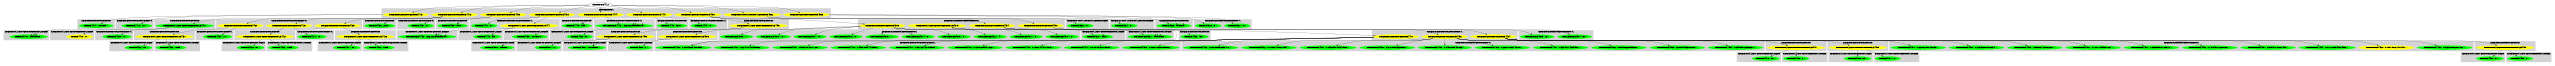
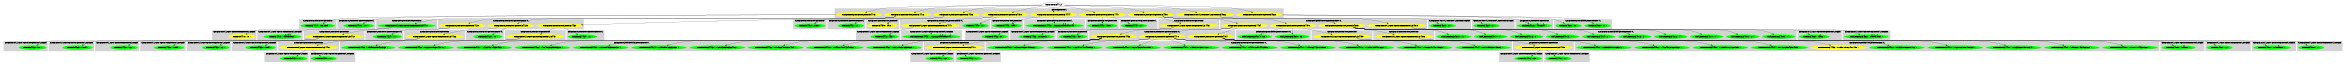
(1132, 21) -> (1493, 21)
(452, 26) -> (883, 26)
(1049, 41) -> (1275, 18)
